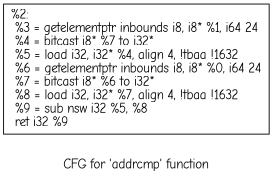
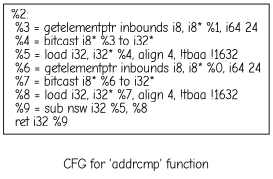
(83, 42) -> (83, 42)
